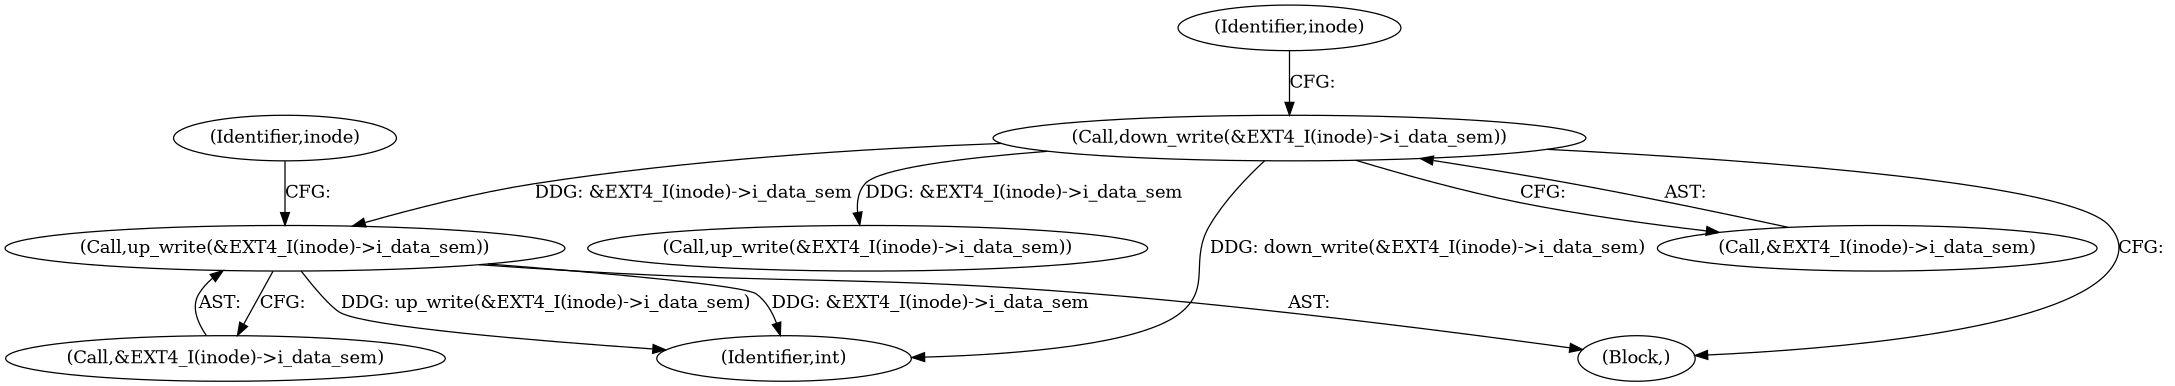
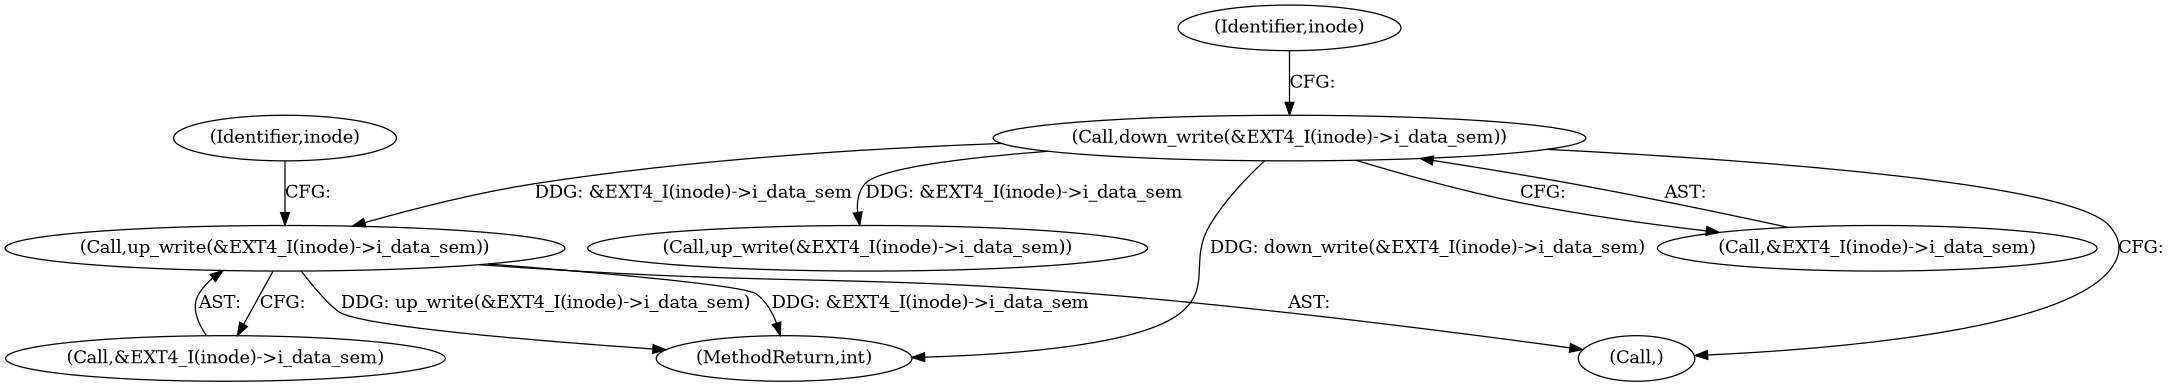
(784, 358) -> (784, 358)
(1637, 358) -> (1637, 358)
